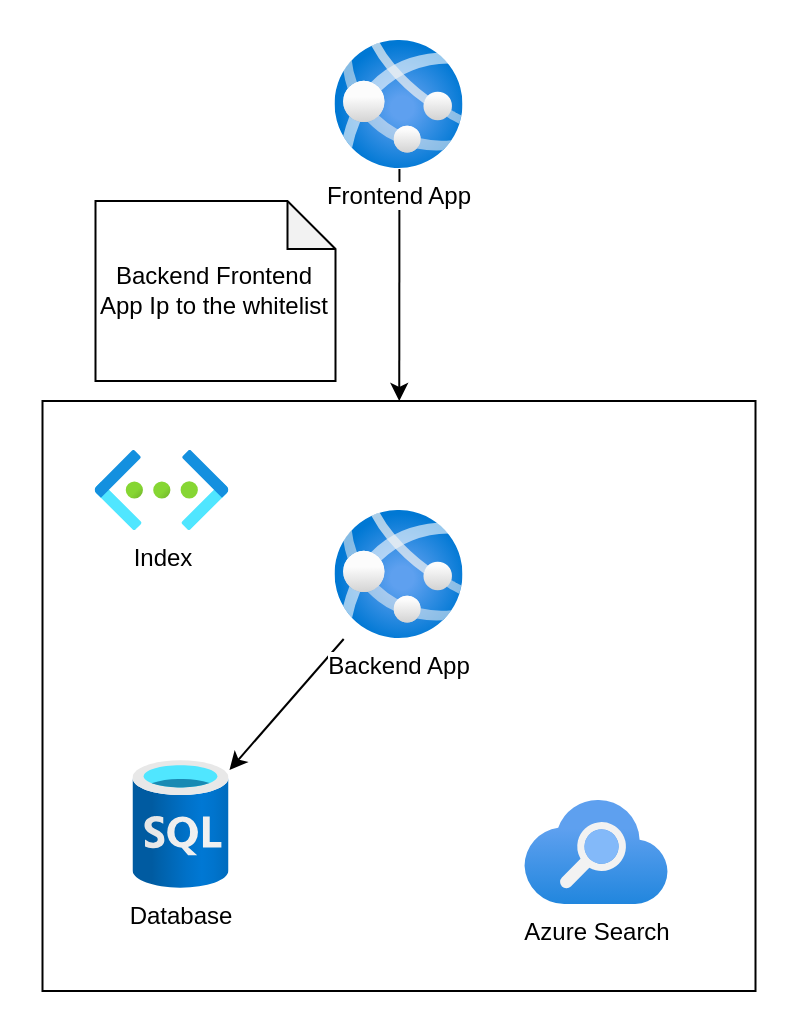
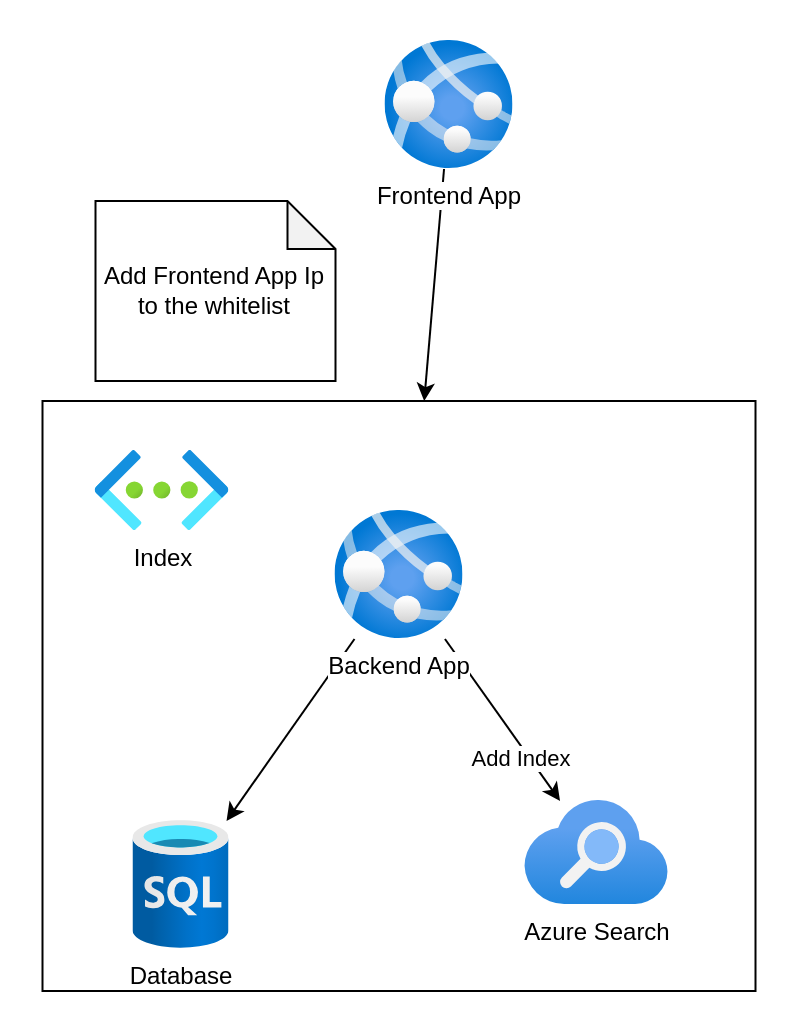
(400, 105) -> (450, 105)
(215, 291) -> (215, 291)
none -> (510, 731)
(182, 825) -> (182, 885)
